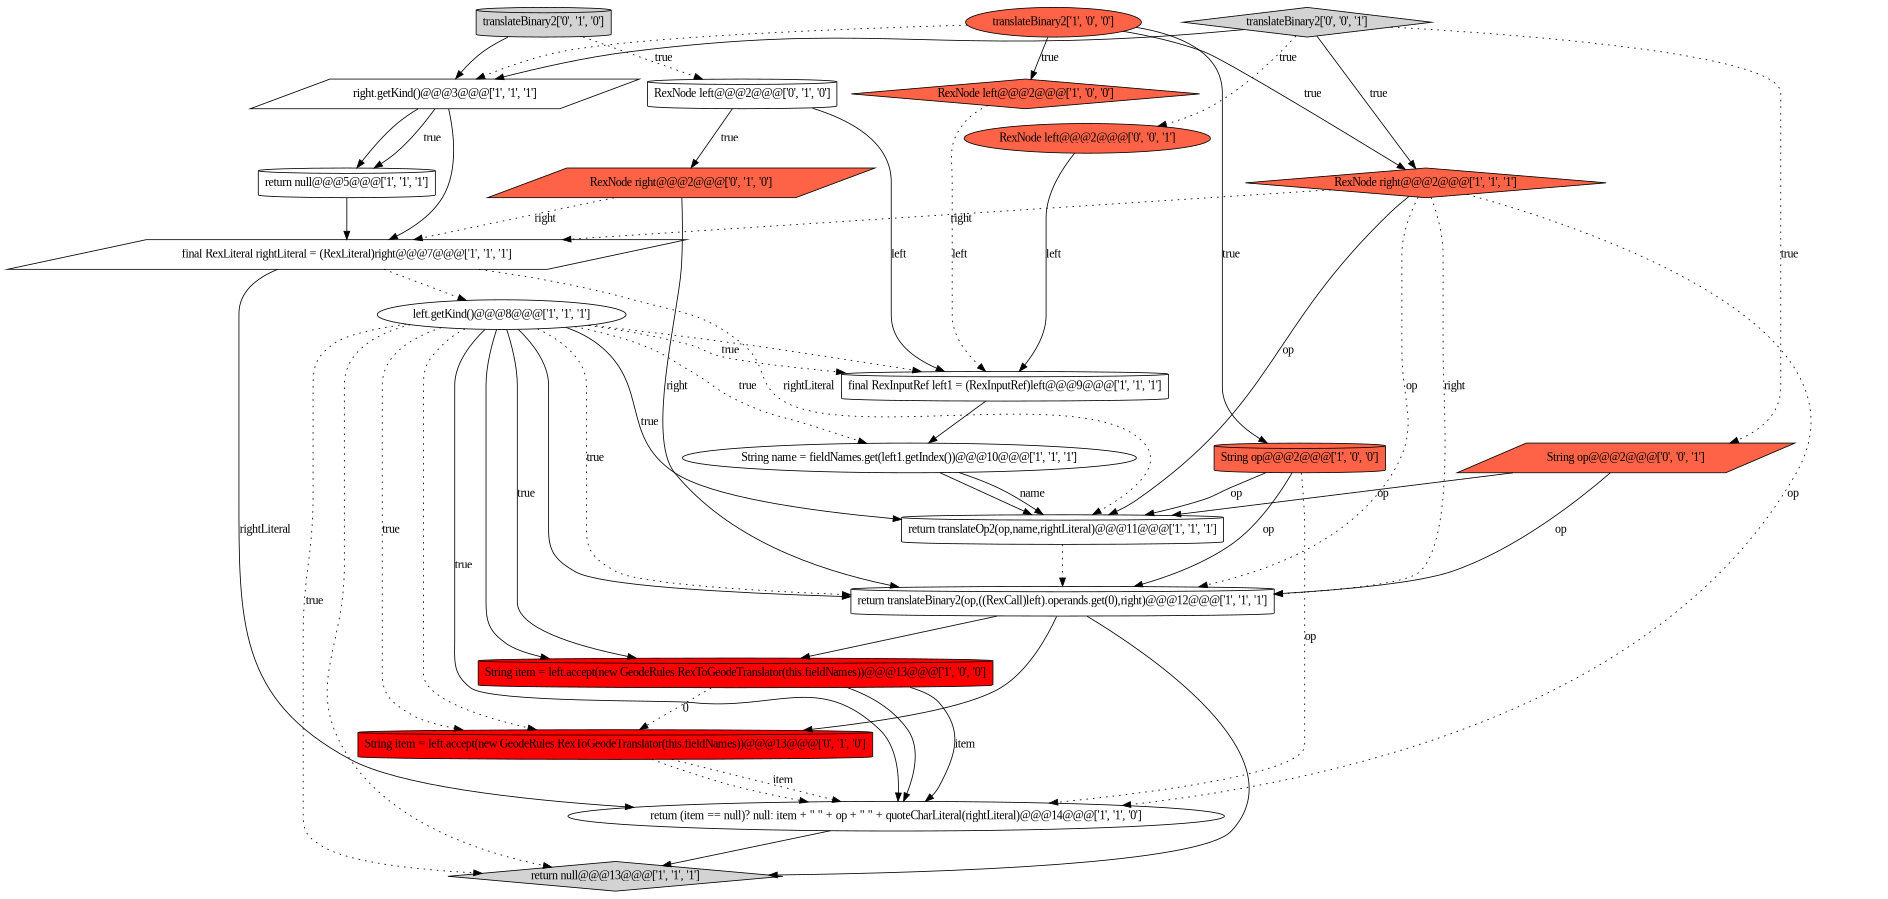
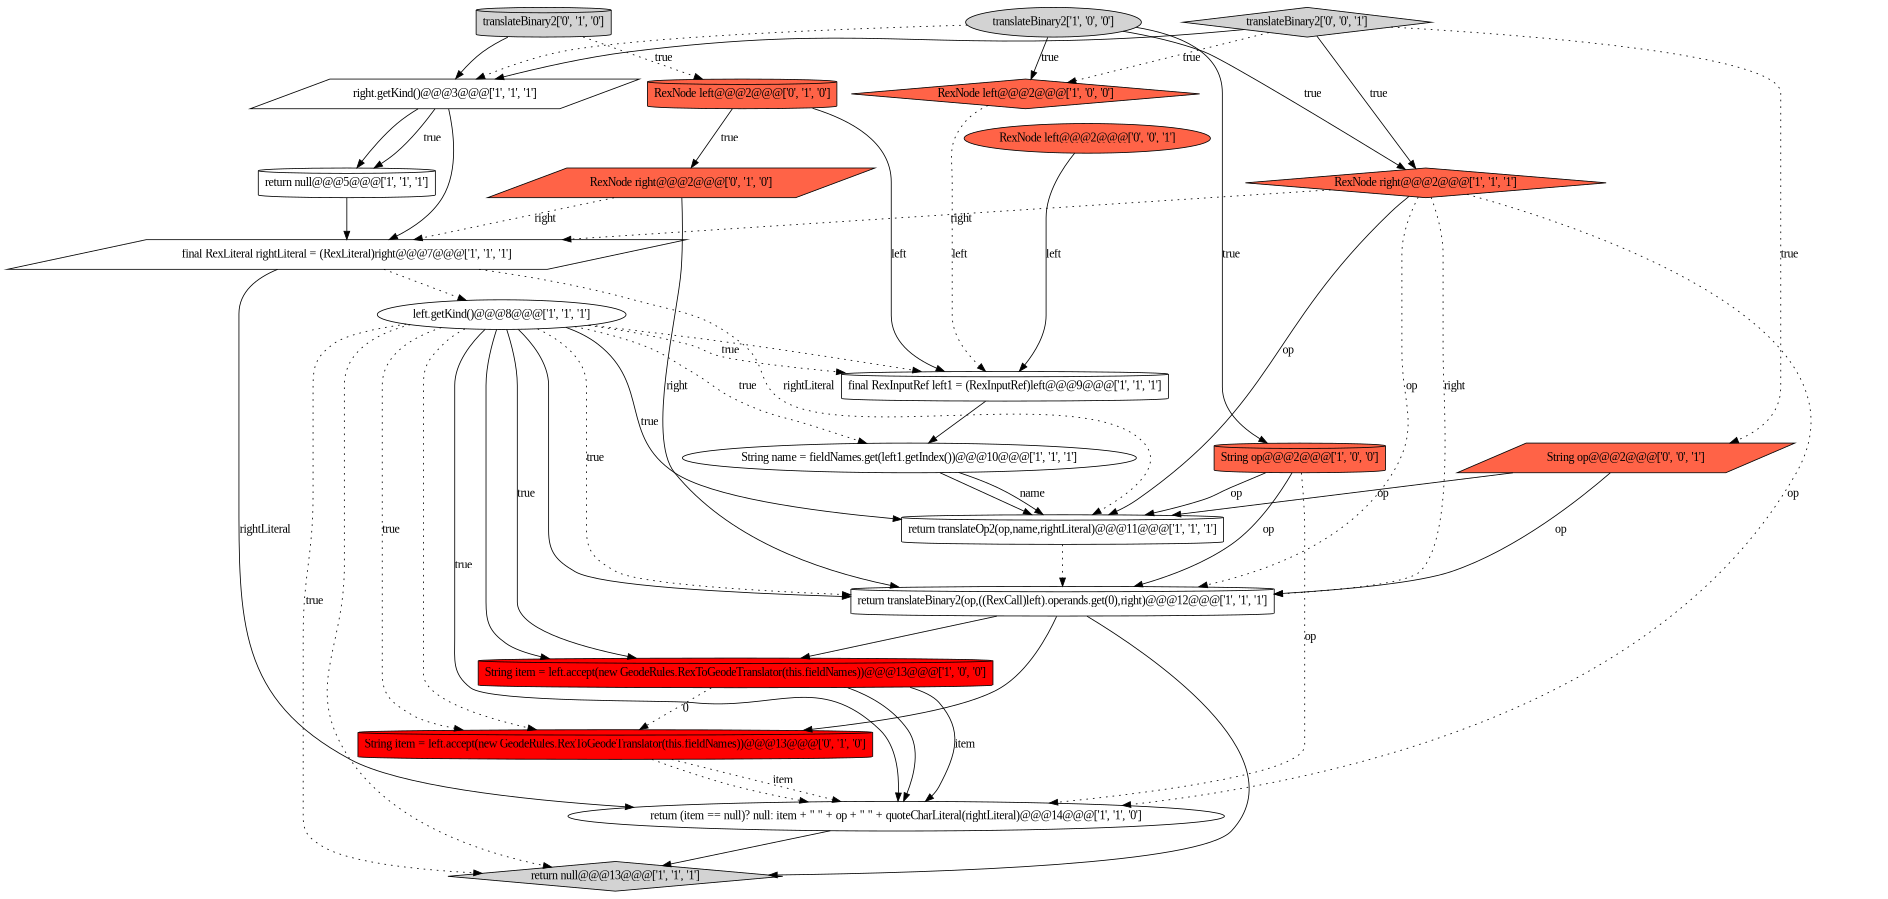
(1053, 22) -> (1053, 22)
(1237, 89) -> (1172, 57)
(742, 94) -> (742, 94)
